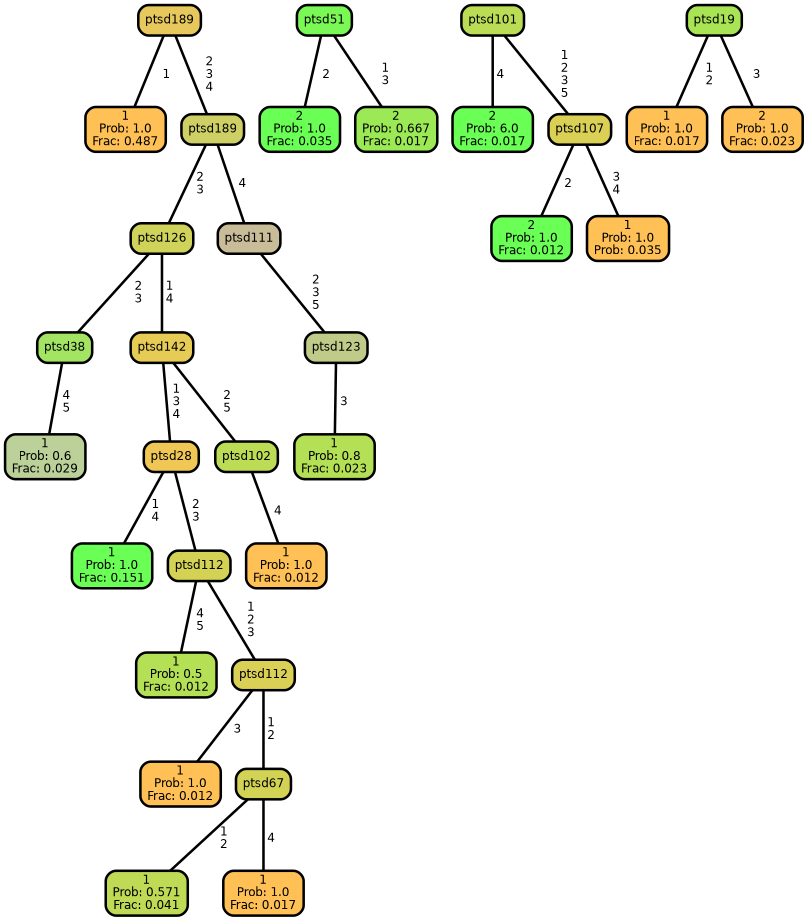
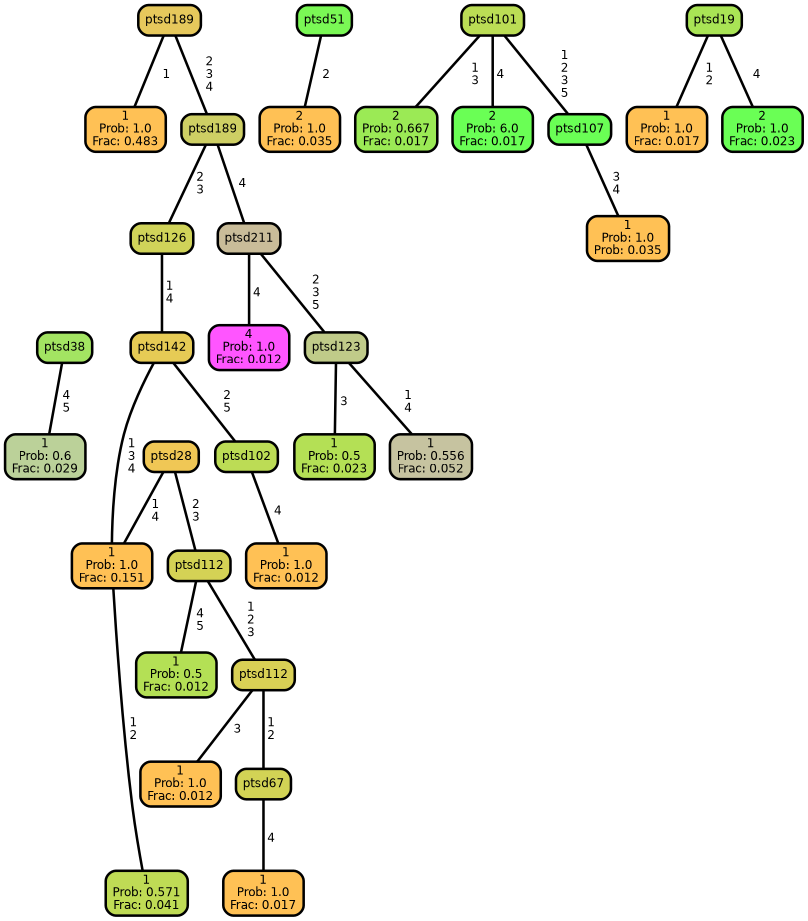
(358, 71) -> (448, 71)
(755, 75) -> (755, 75)
(126, 129) -> (126, 129)
(300, 129) -> (300, 129)
(580, 129) -> (580, 129)
(763, 129) -> (763, 129)
(249, 239) -> (249, 239)
(532, 239) -> none
(113, 293) -> none
none -> (249, 348)
(167, 402) -> (120, 450)
(335, 457) -> (335, 457)
none -> (431, 457)
(112, 566) -> (112, 566)
(209, 835) -> (124, 730)
